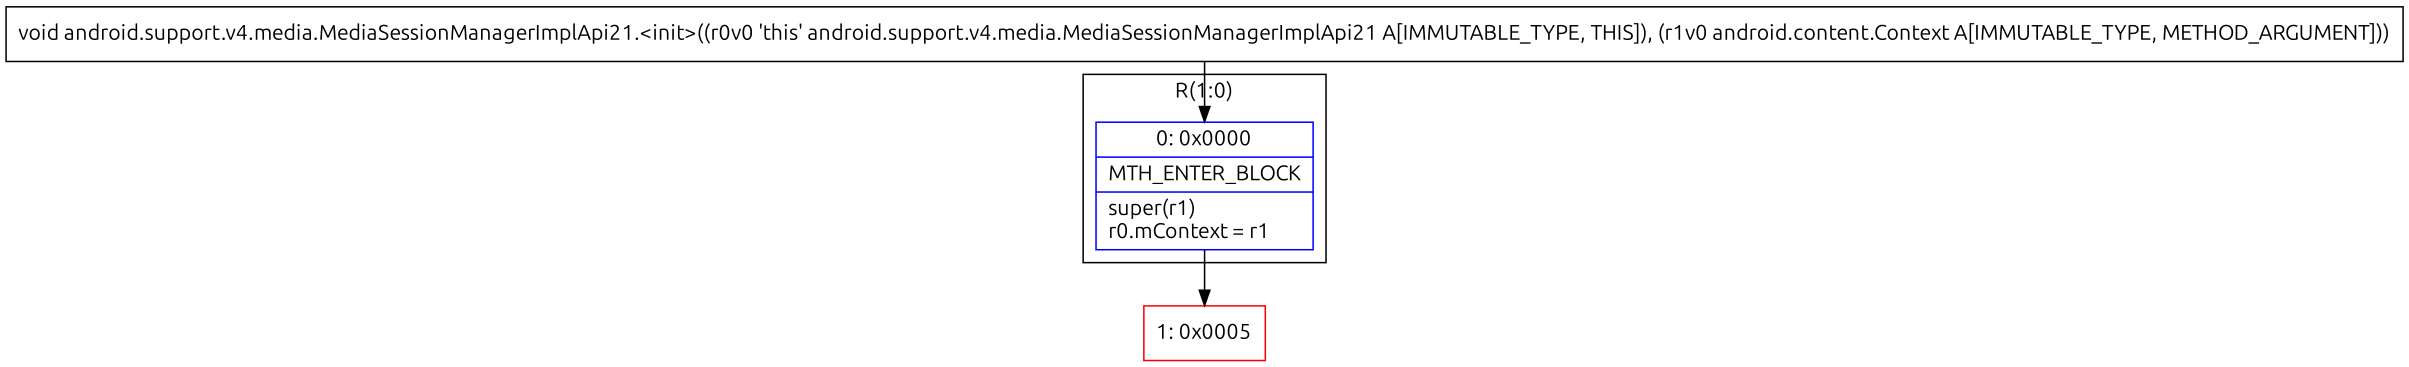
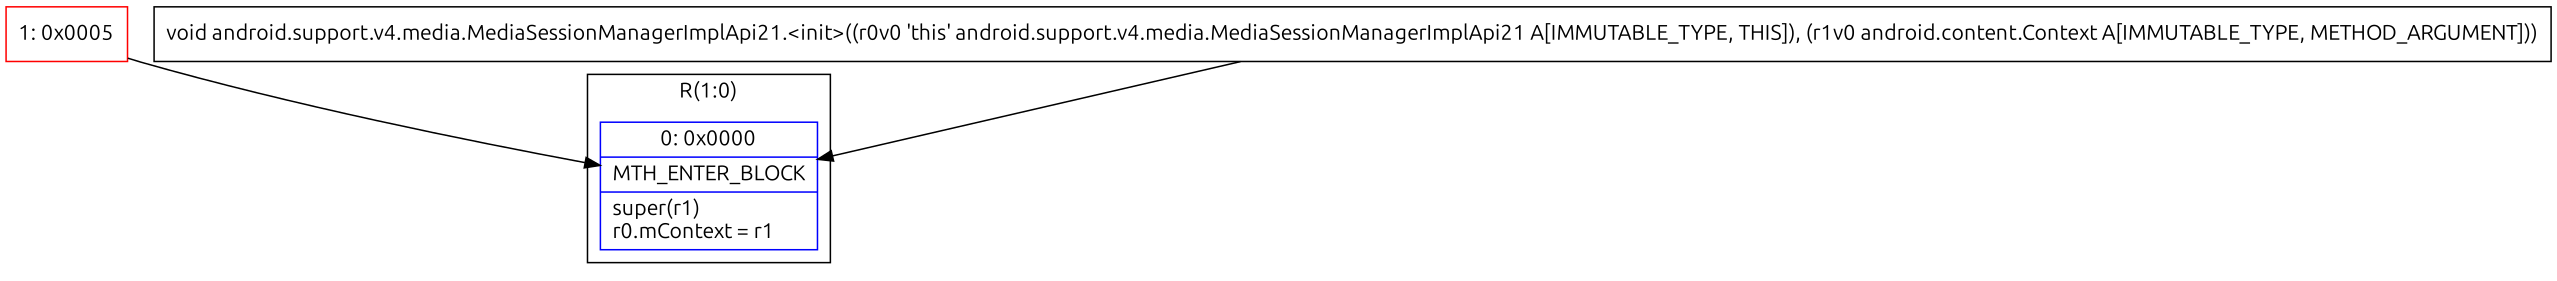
(1205, 272) -> (355, 116)
